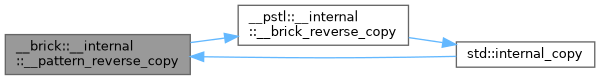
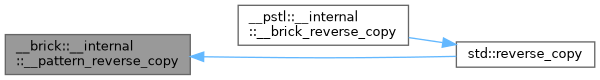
(208, 40) -> none
(526, 55) -> (526, 55)
